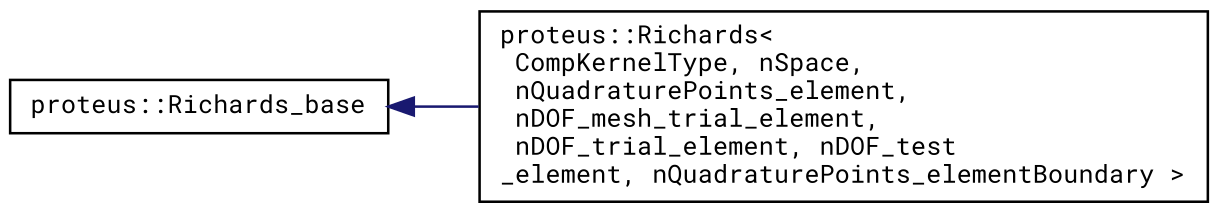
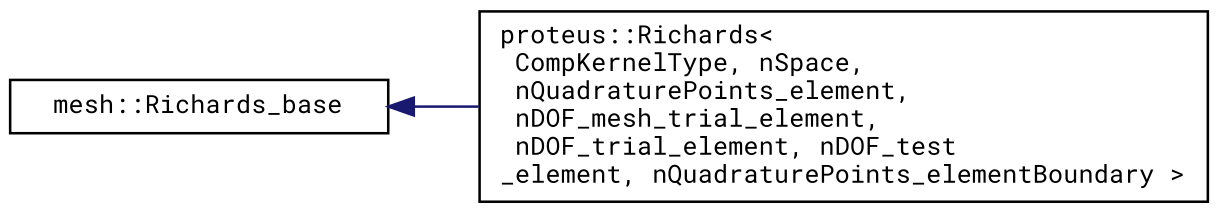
(199, 107) -> (199, 107)
